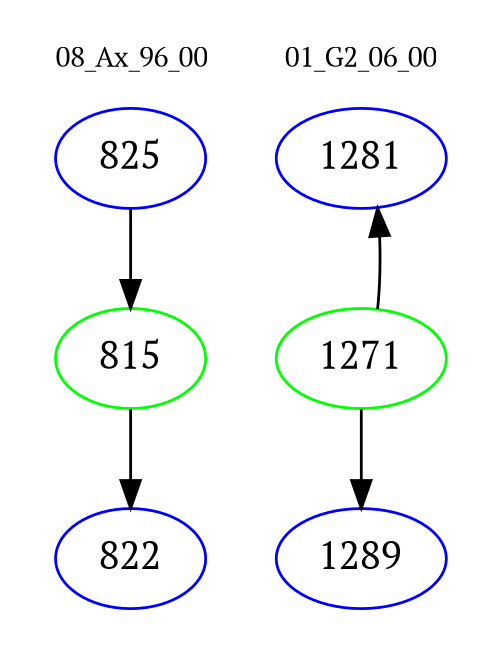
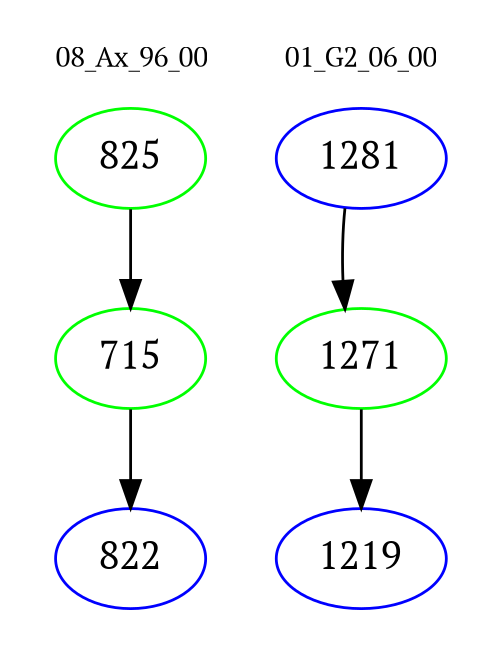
(131, 158) -> (131, 158)
(380, 273) -> (343, 244)
(131, 359) -> (131, 359)
(361, 559) -> (361, 559)
